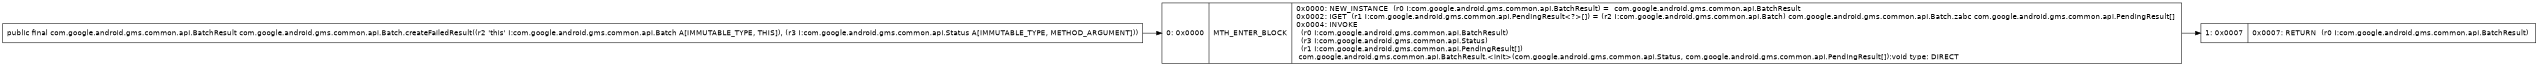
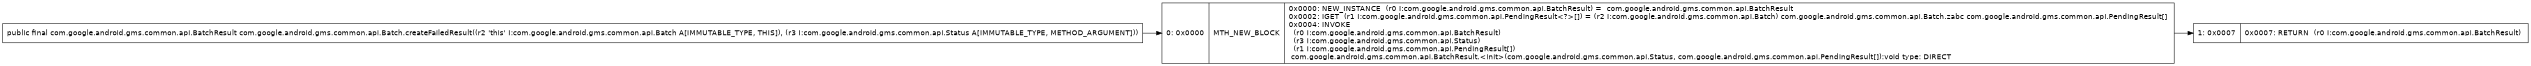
(1250, 33) -> (1247, 33)
